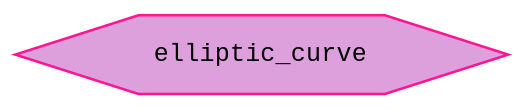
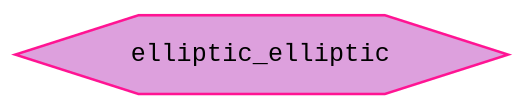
(262, 55) -> (262, 55)
